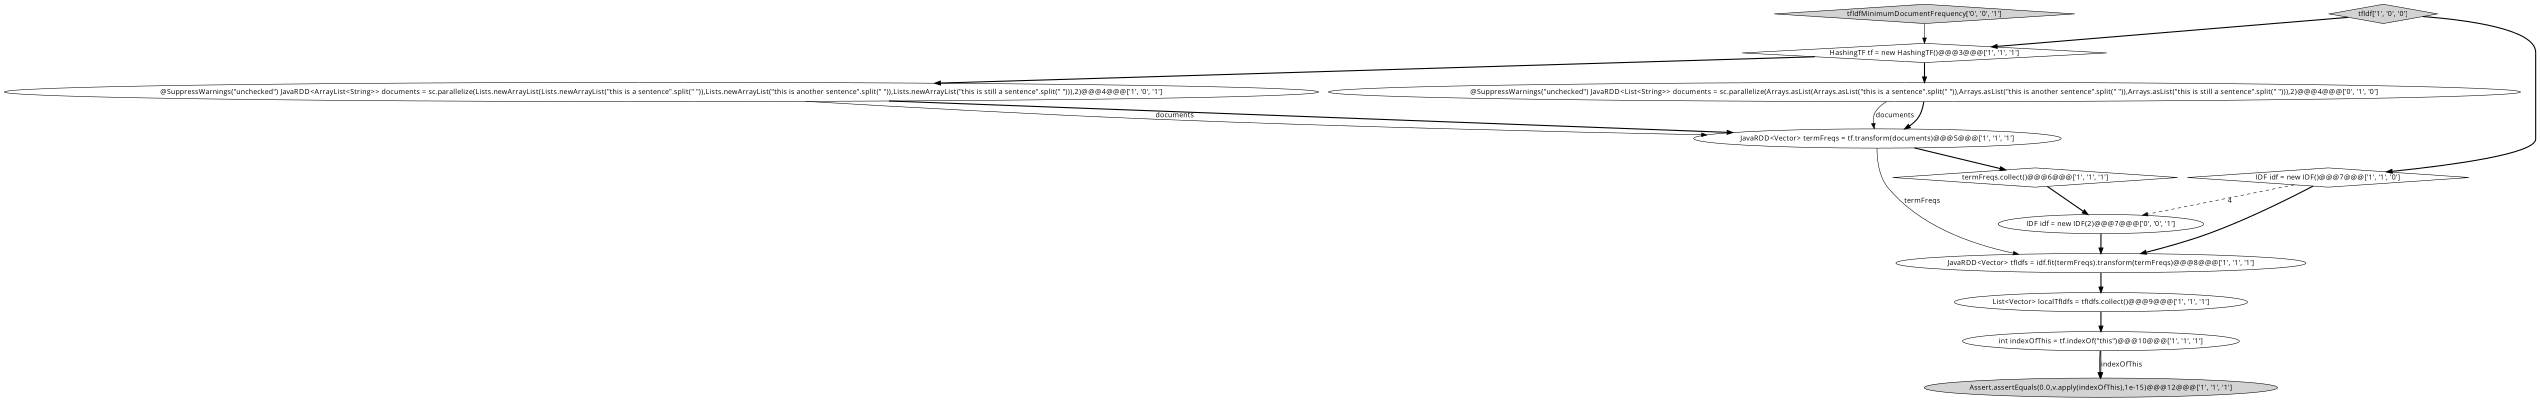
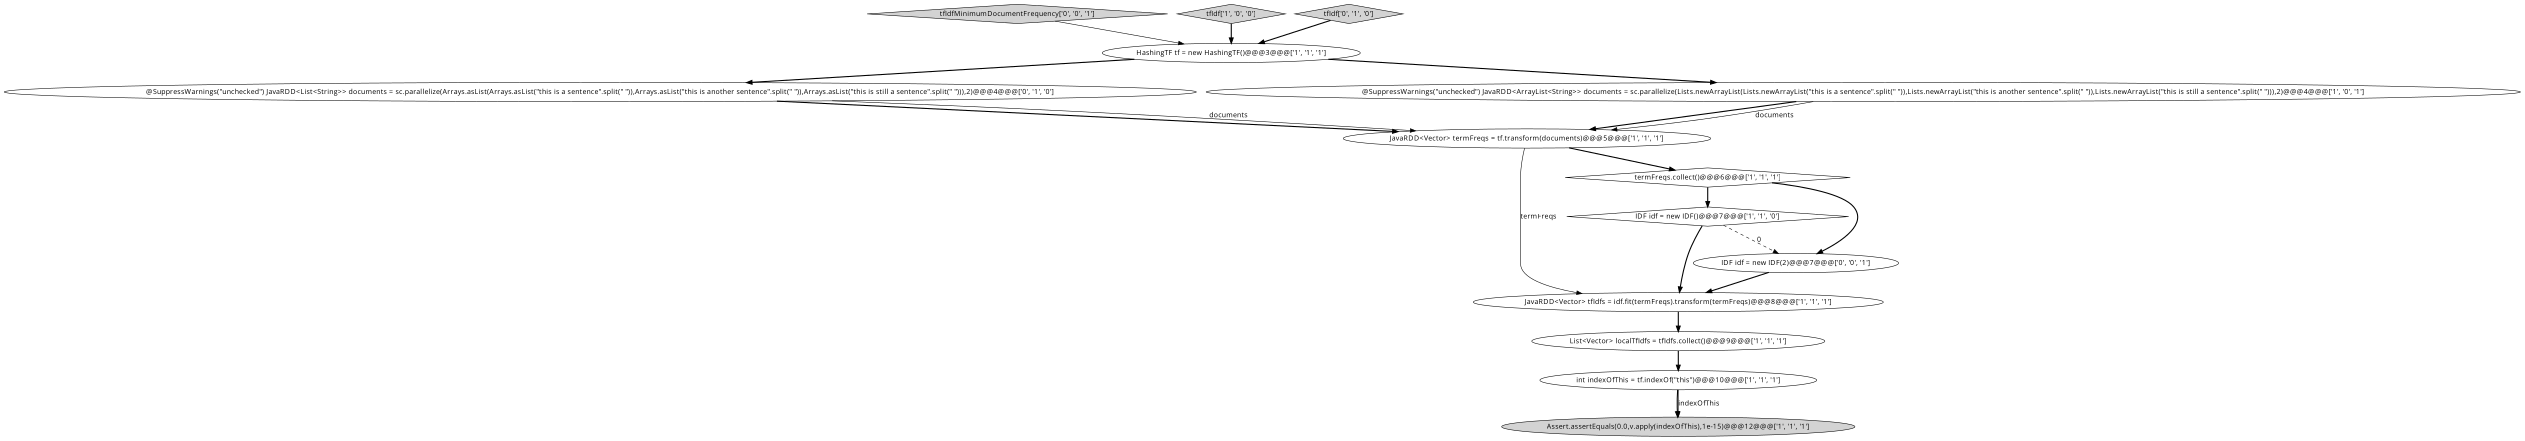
none -> (1349, 14)
(1924, 53) -> (1231, 53)
(2536, 109) -> (1708, 194)
(2230, 201) -> (1759, 240)
